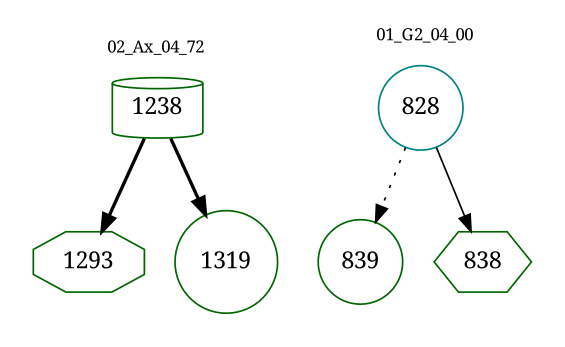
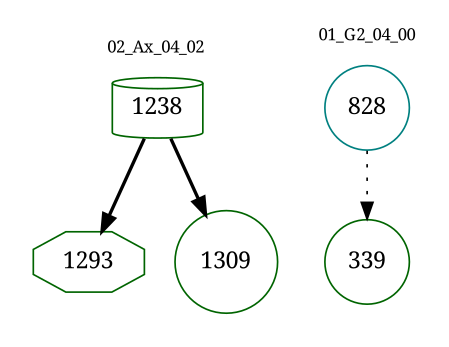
(156, 48) -> (156, 48)
(226, 262) -> (226, 262)
(360, 262) -> (367, 262)
(483, 262) -> none
